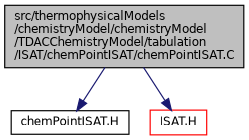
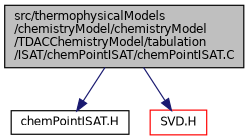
(178, 122) -> (178, 122)
